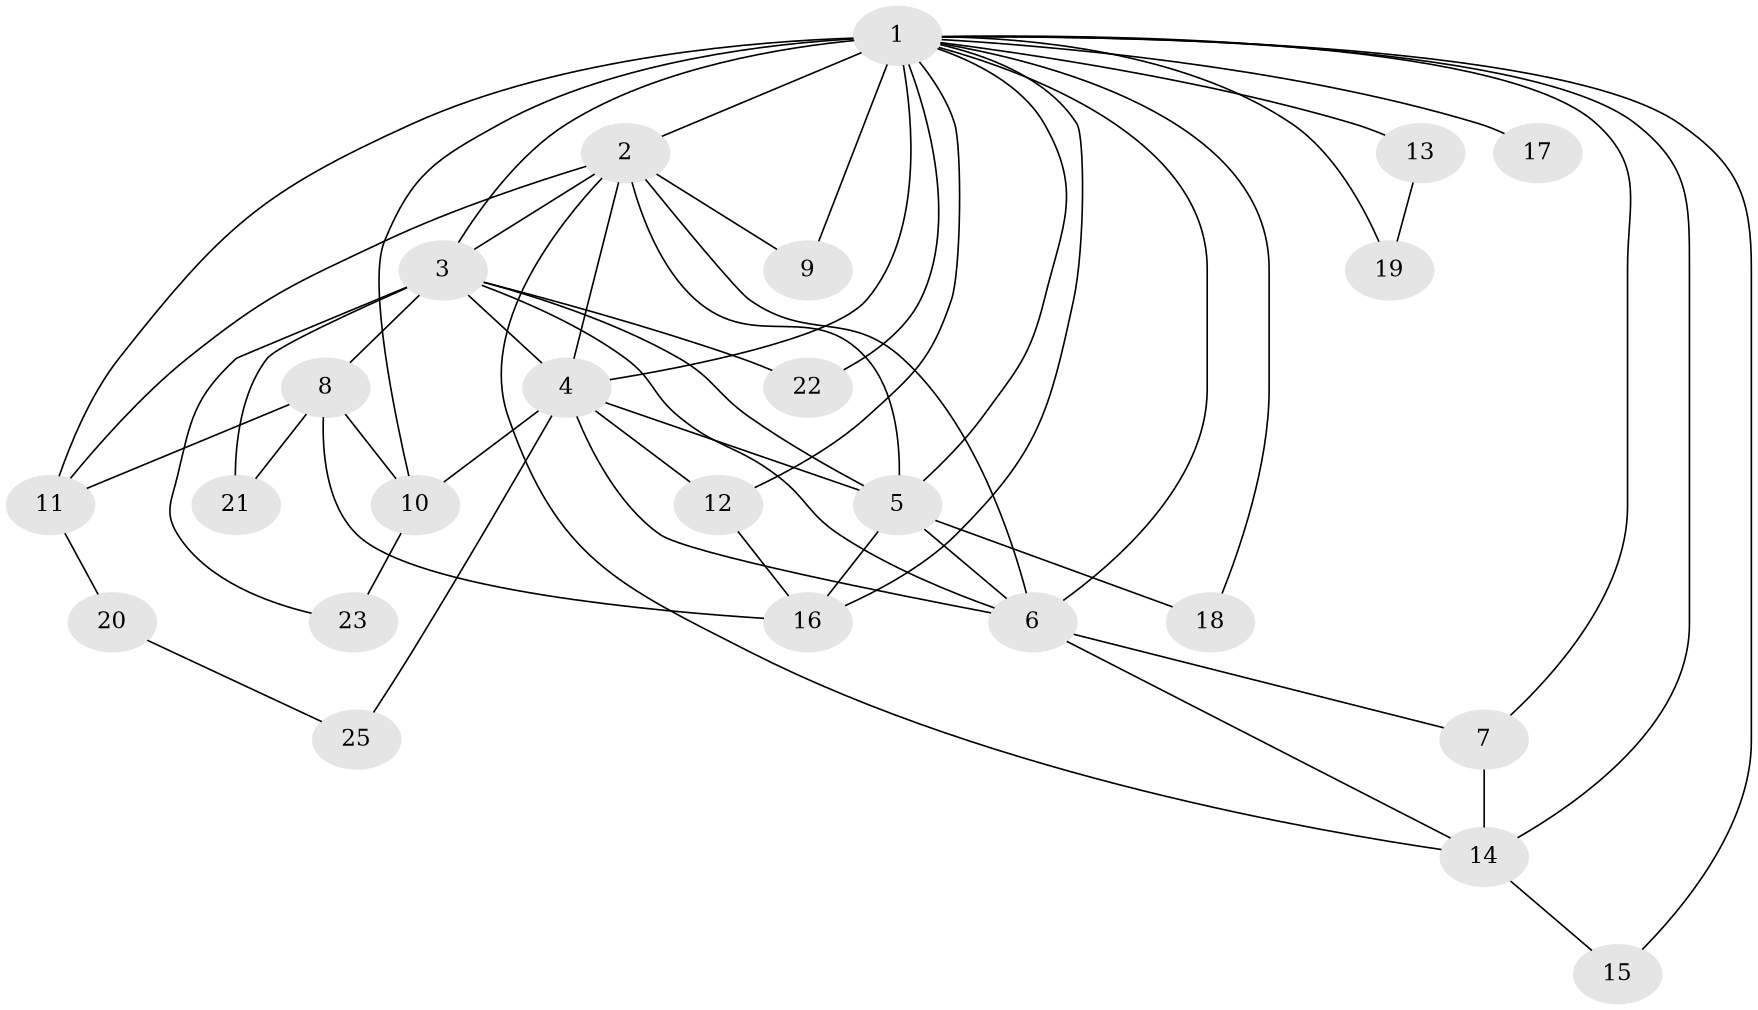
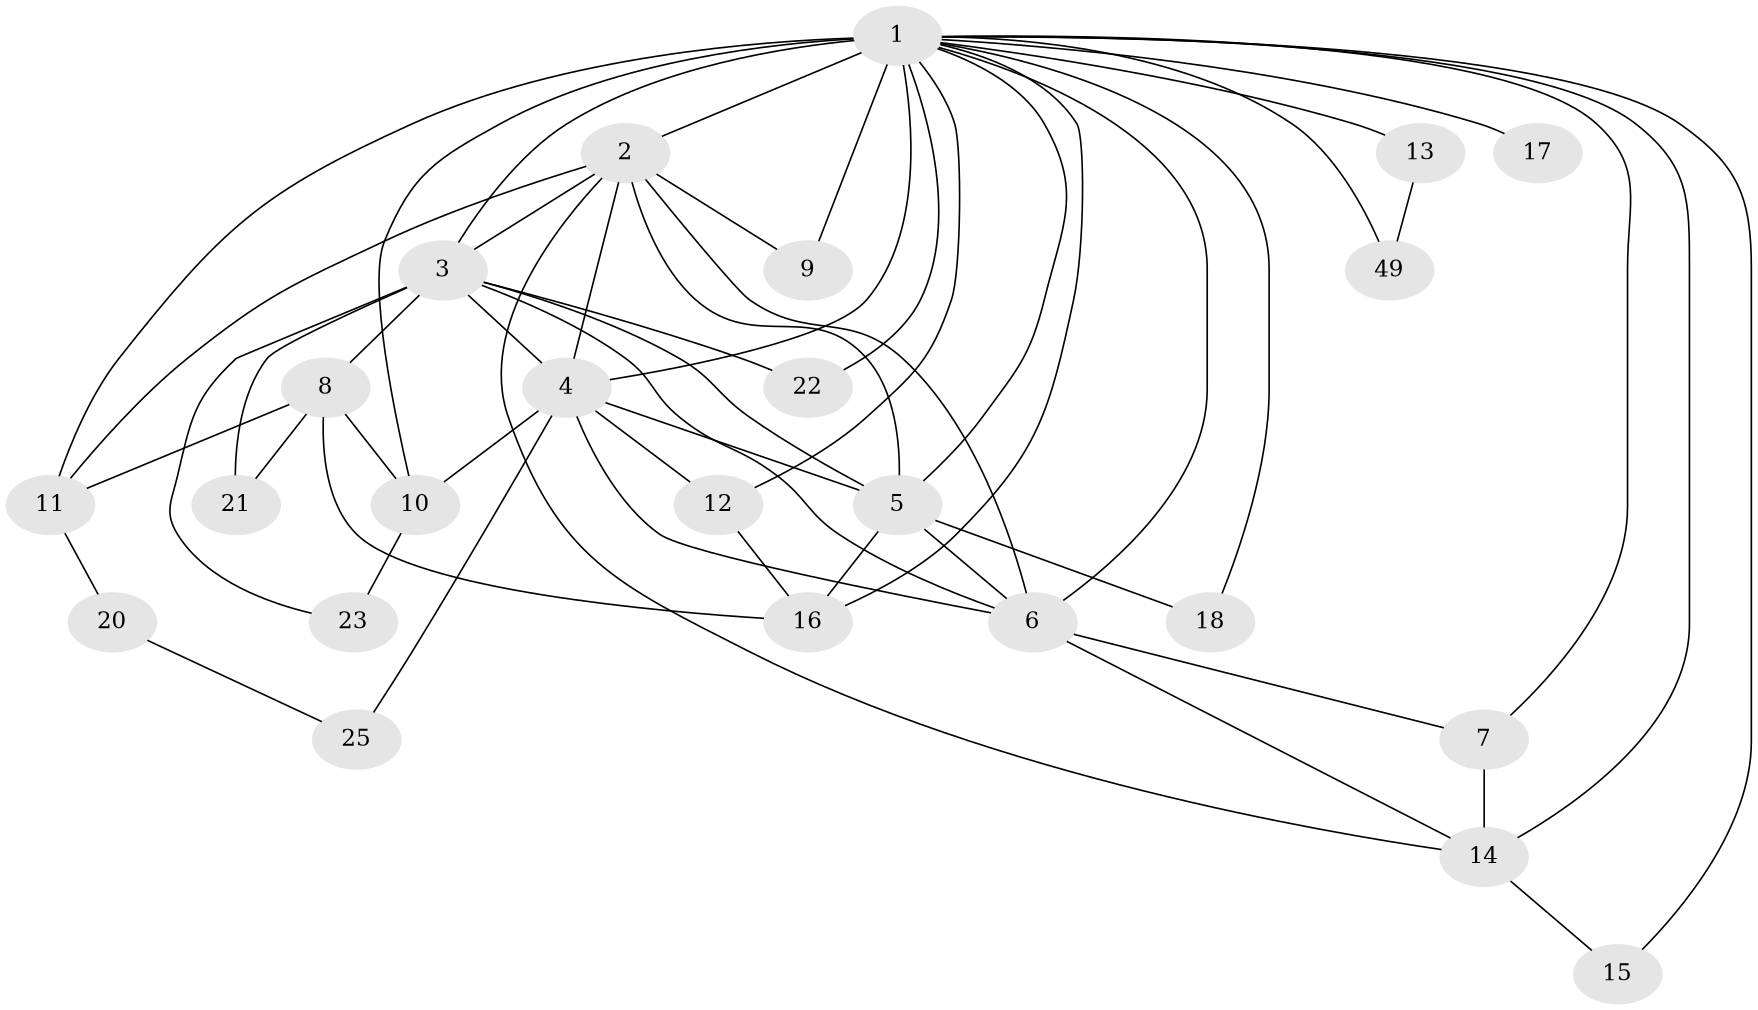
(1390, 270) -> (1390, 270)
